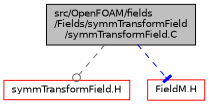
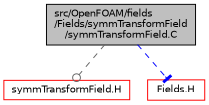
(176, 90) -> (176, 90)
